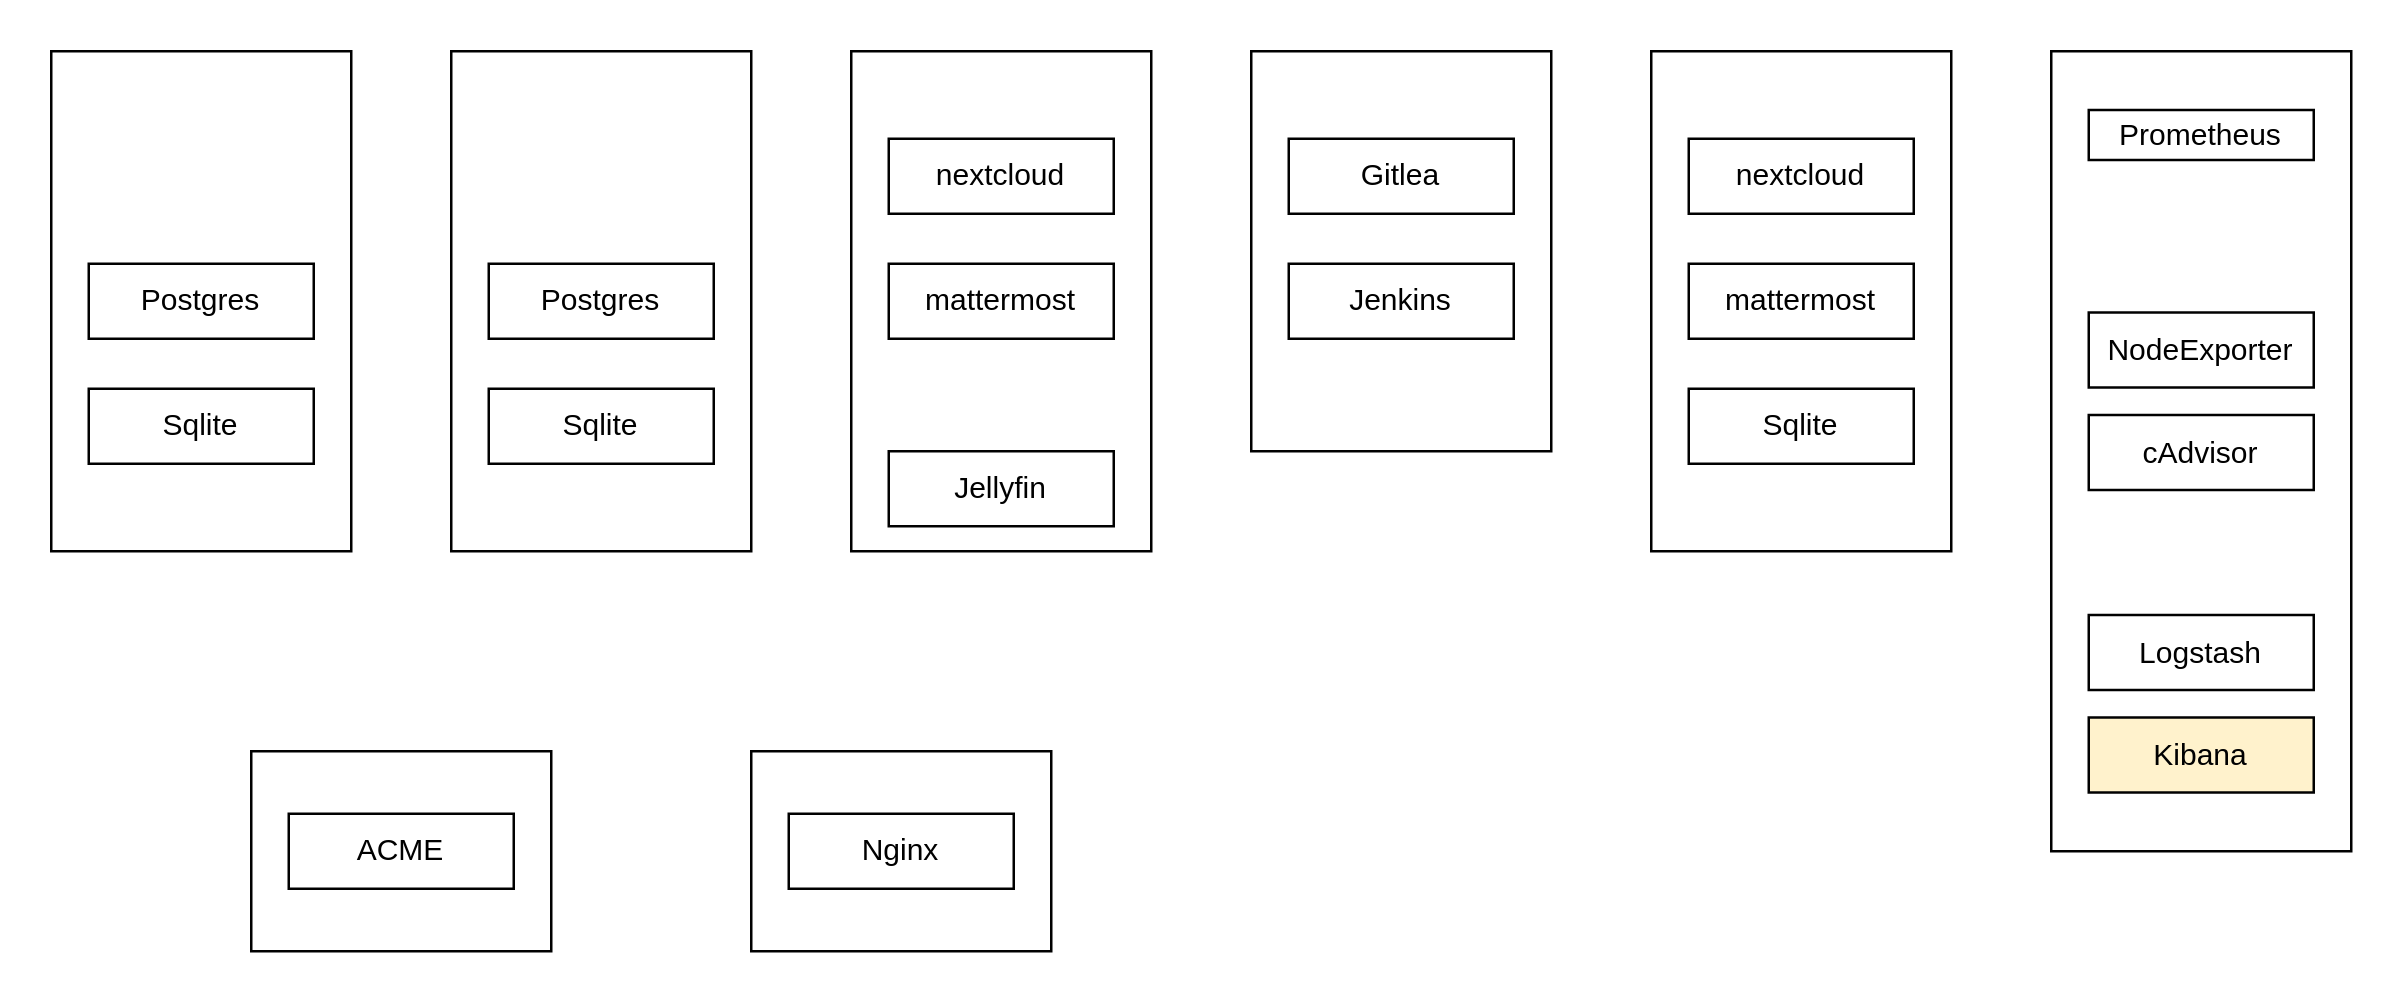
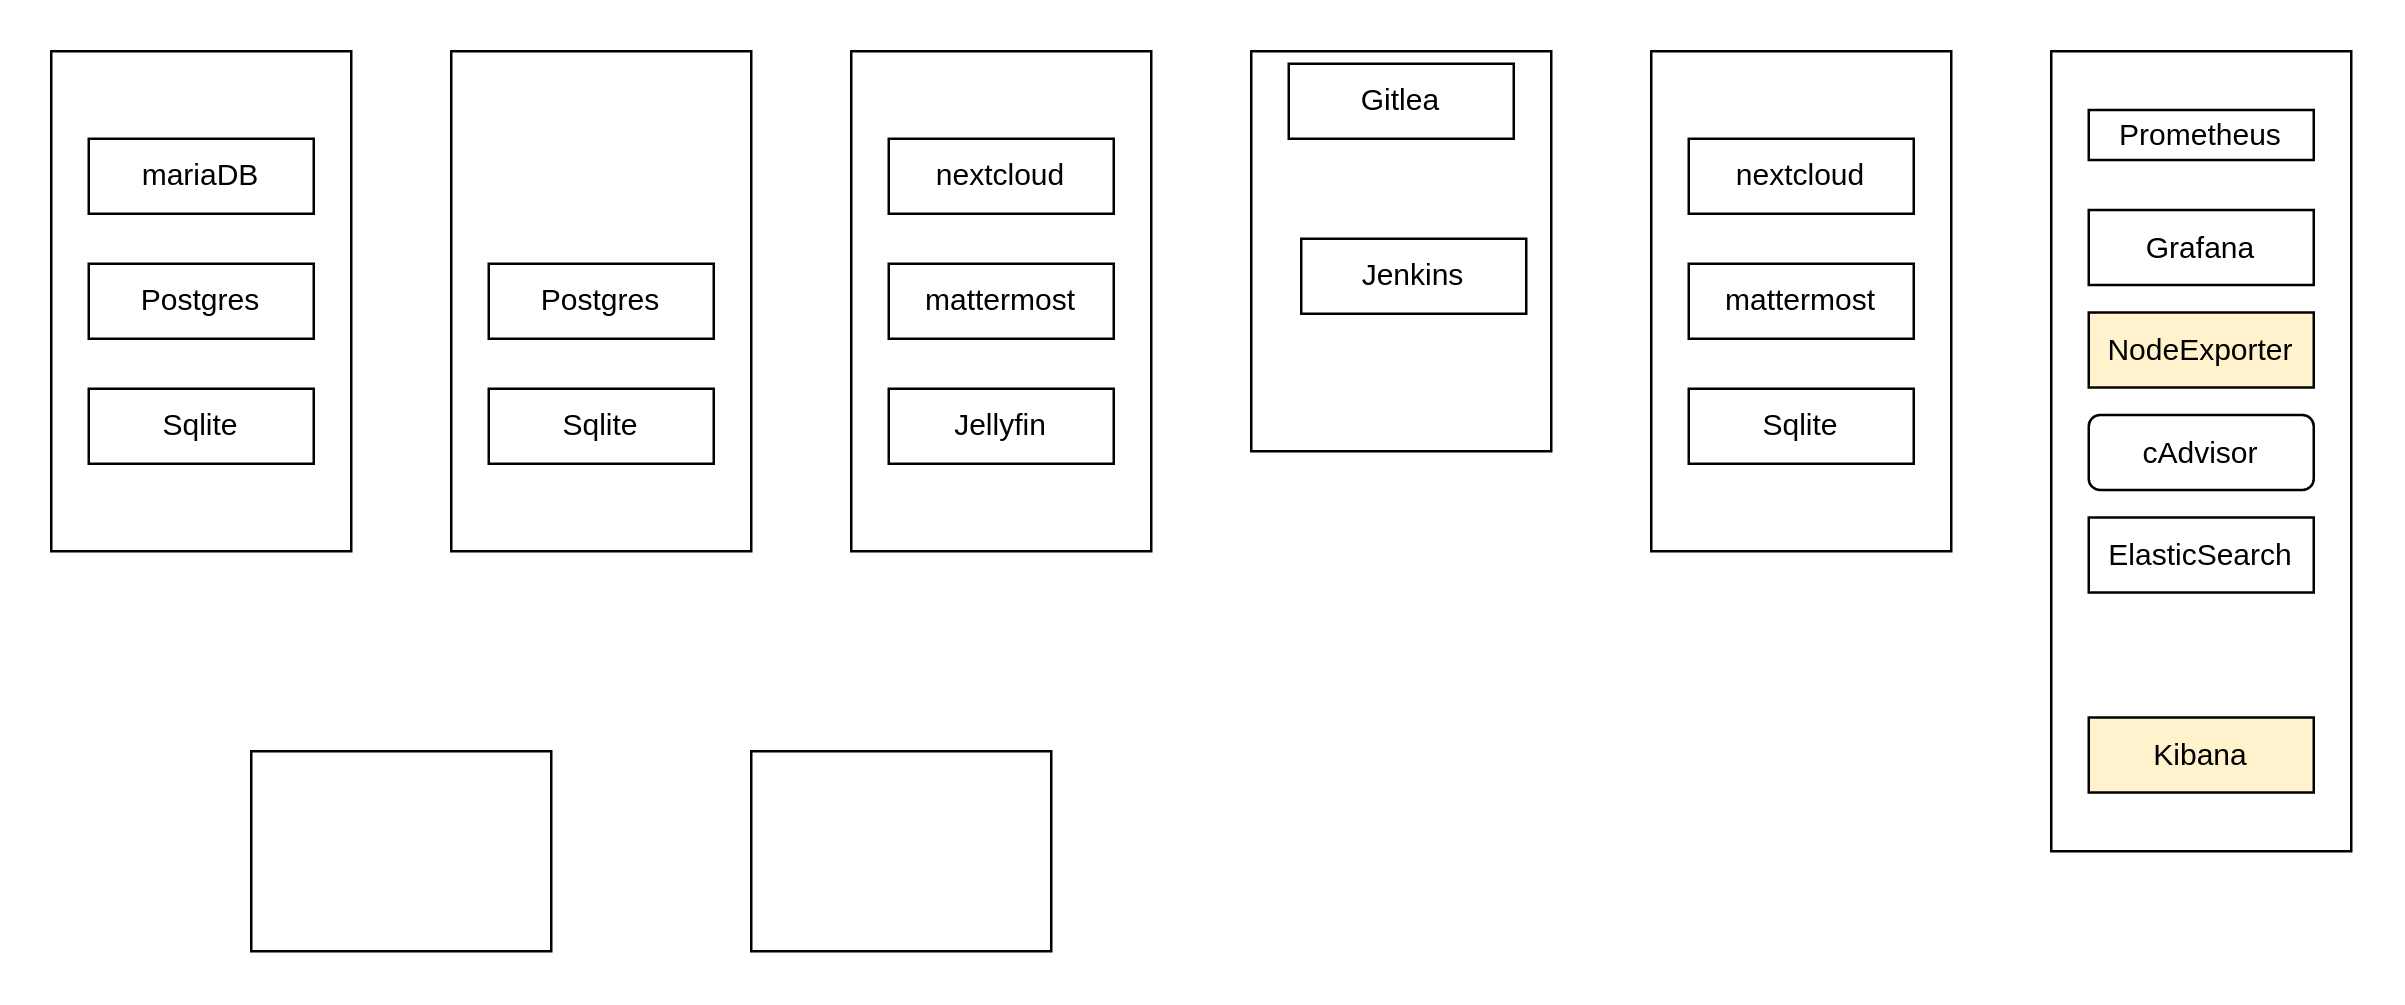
none -> (201, 176)
(1401, 176) -> (1401, 101)
none -> (2201, 248)
(1401, 301) -> (1414, 276)
(2201, 350) -> (2201, 350)
(2201, 453) -> (2201, 453)
(1001, 489) -> (1001, 426)
none -> (2201, 555)
(2201, 653) -> none
(401, 851) -> none
(901, 851) -> none
